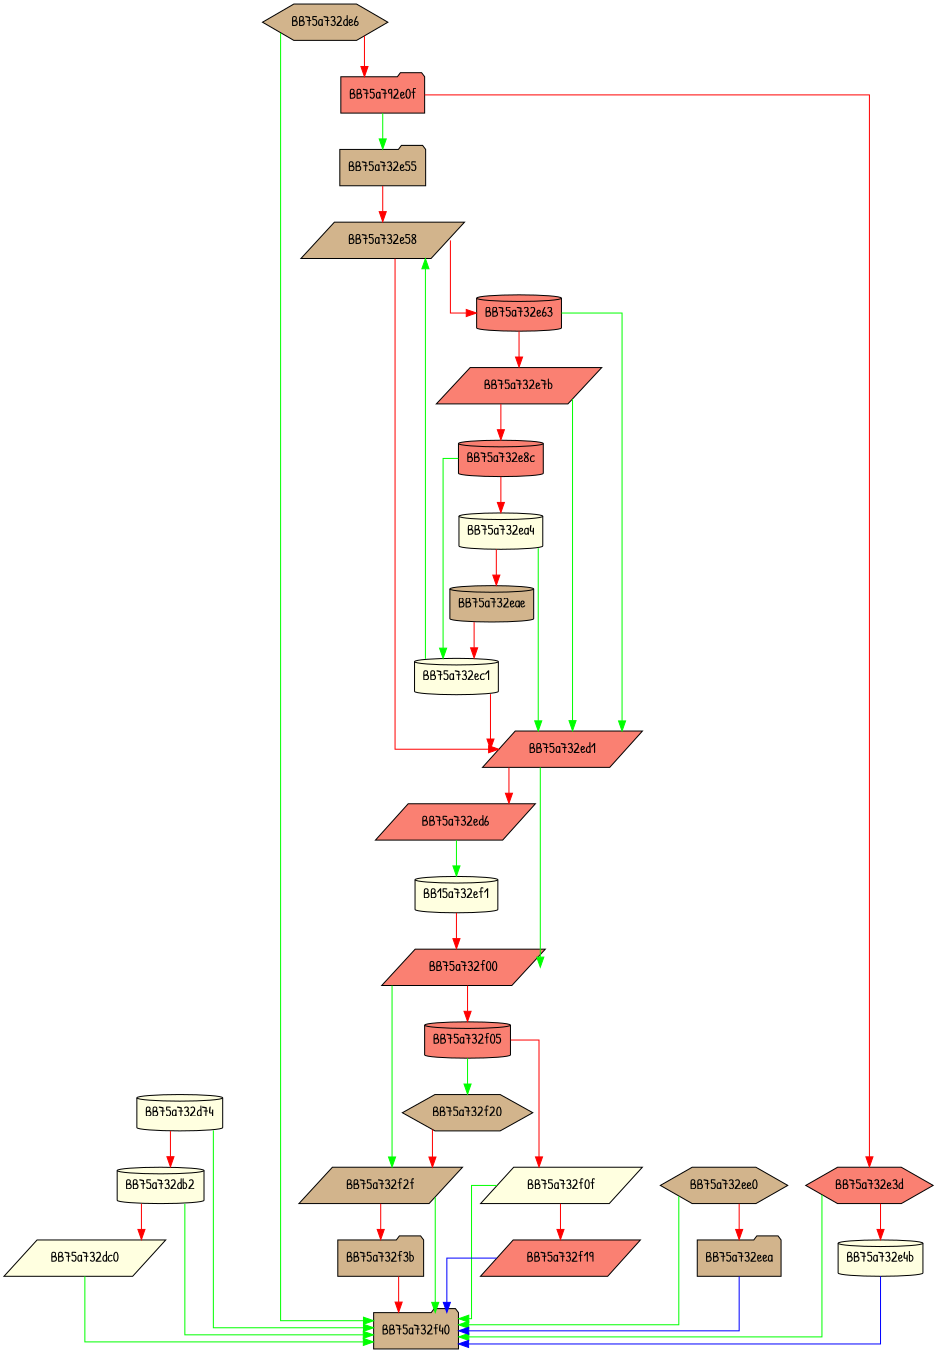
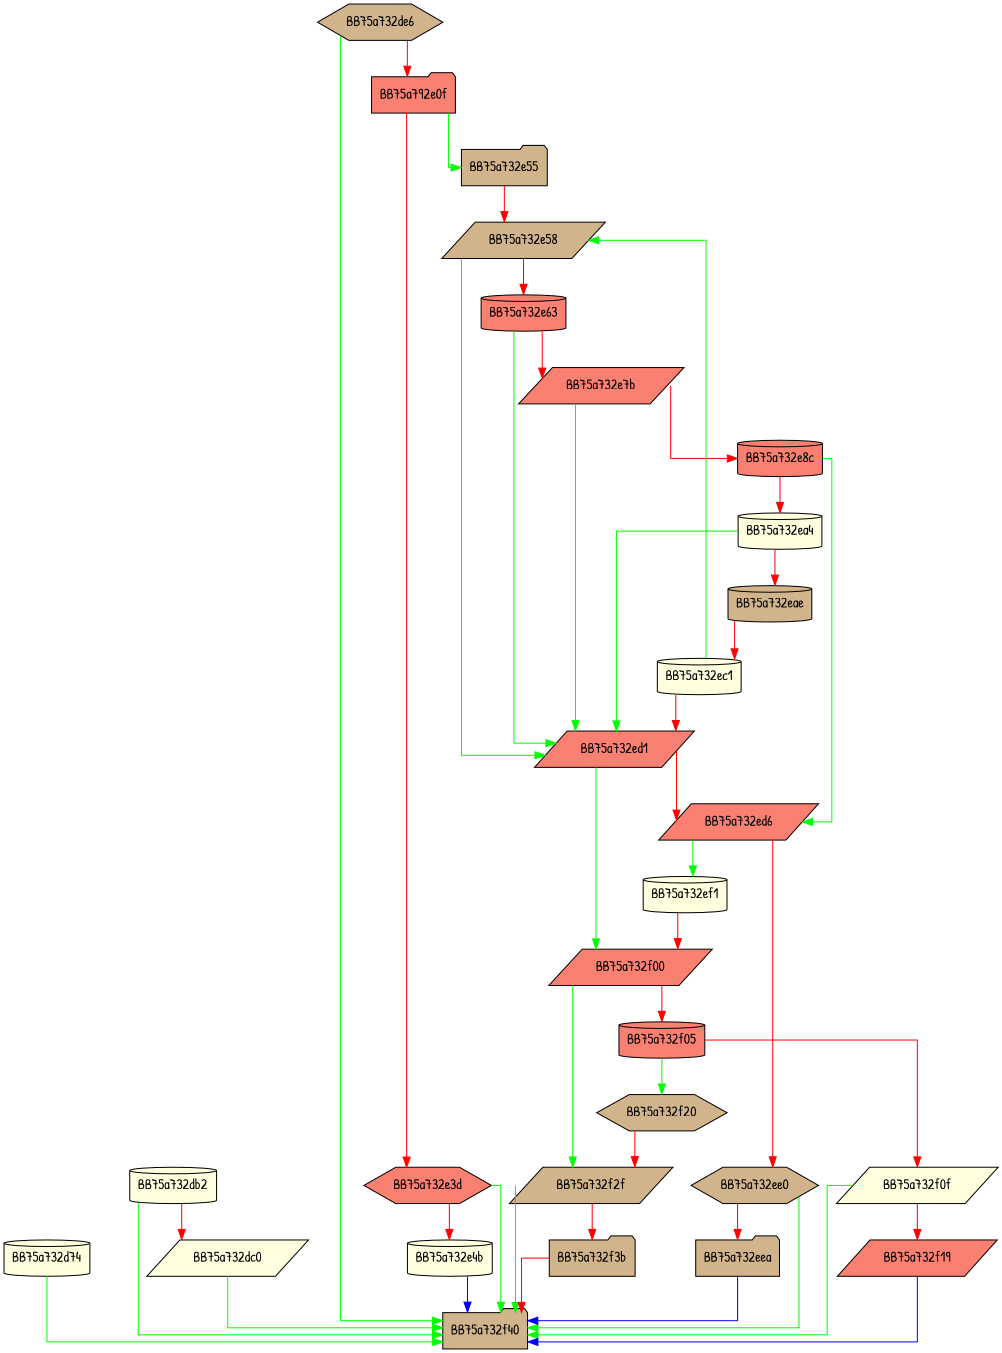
(443, 546) -> (832, 645)
(395, 551) -> (461, 544)
(456, 895) -> (685, 895)
none -> (773, 999)
(170, 1144) -> none
